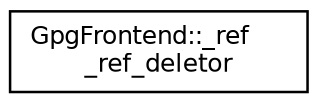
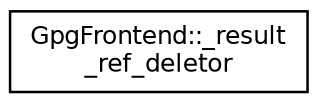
(159, 52) -> (159, 52)
